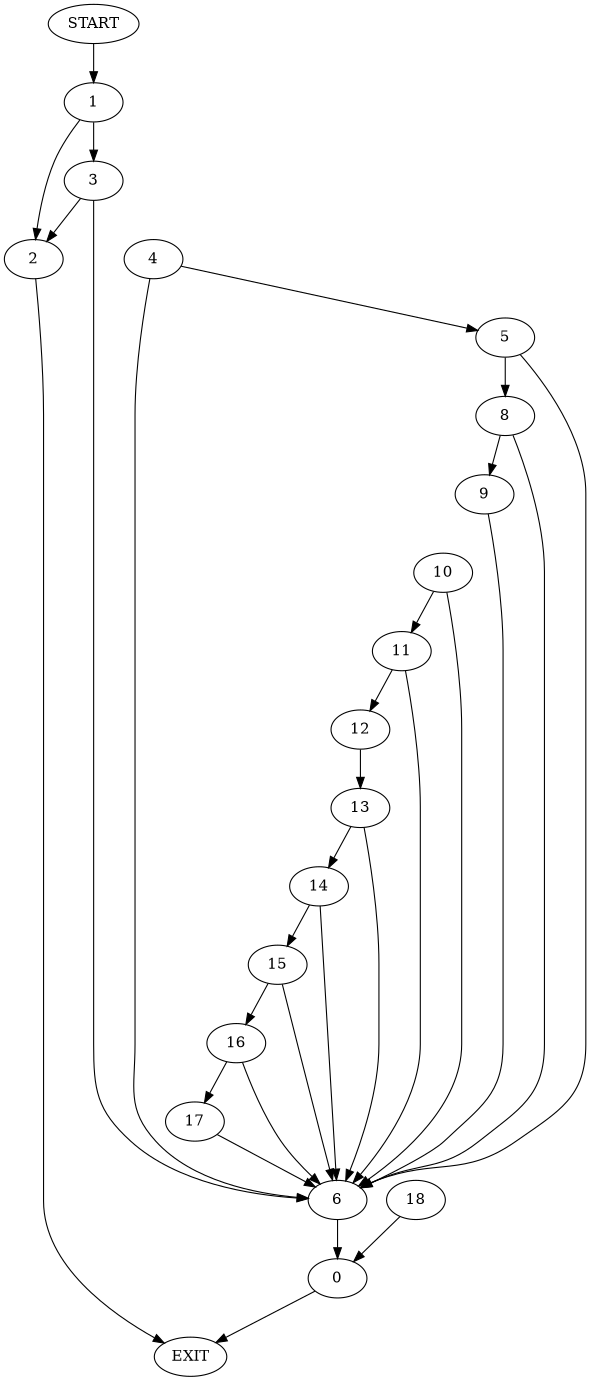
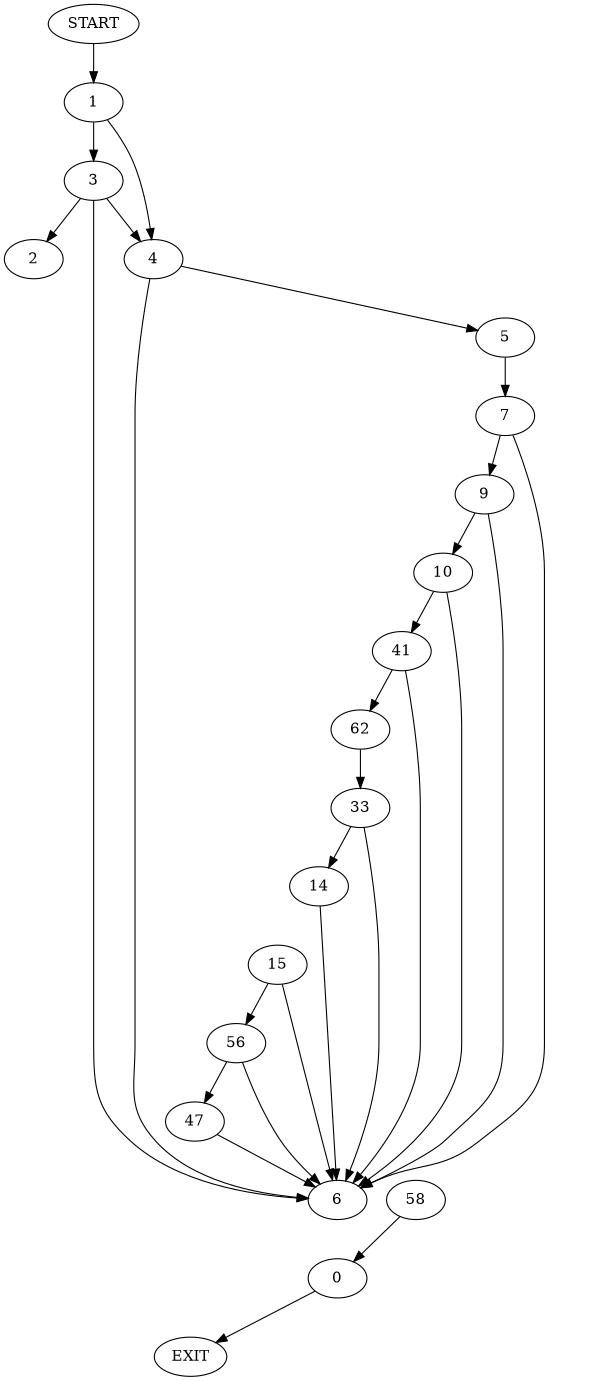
(51, 171) -> (137, 171)
none -> (120, 216)
(505, 416) -> (505, 416)
none -> (467, 529)
(402, 651) -> (402, 651)
(360, 730) -> (360, 730)
(360, 808) -> (360, 808)
(586, 830) -> none
(44, 832) -> none
(301, 921) -> none
(236, 1043) -> (236, 1043)
(195, 1122) -> (195, 1122)
(416, 1200) -> (416, 1200)
(338, 1234) -> none
